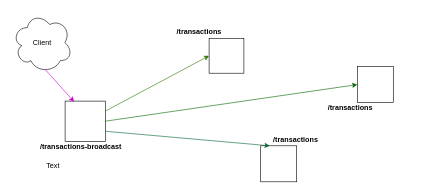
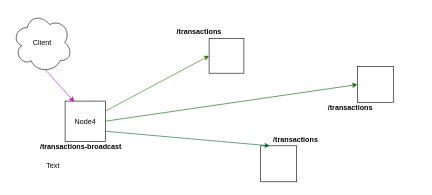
none -> (85, 121)
